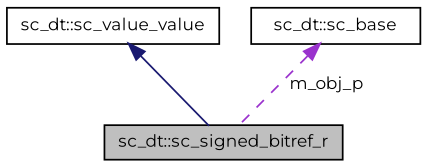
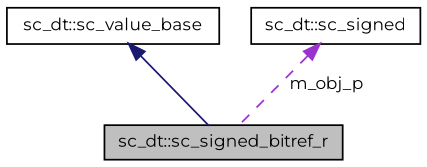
(113, 26) -> (113, 26)
(336, 26) -> (336, 26)
